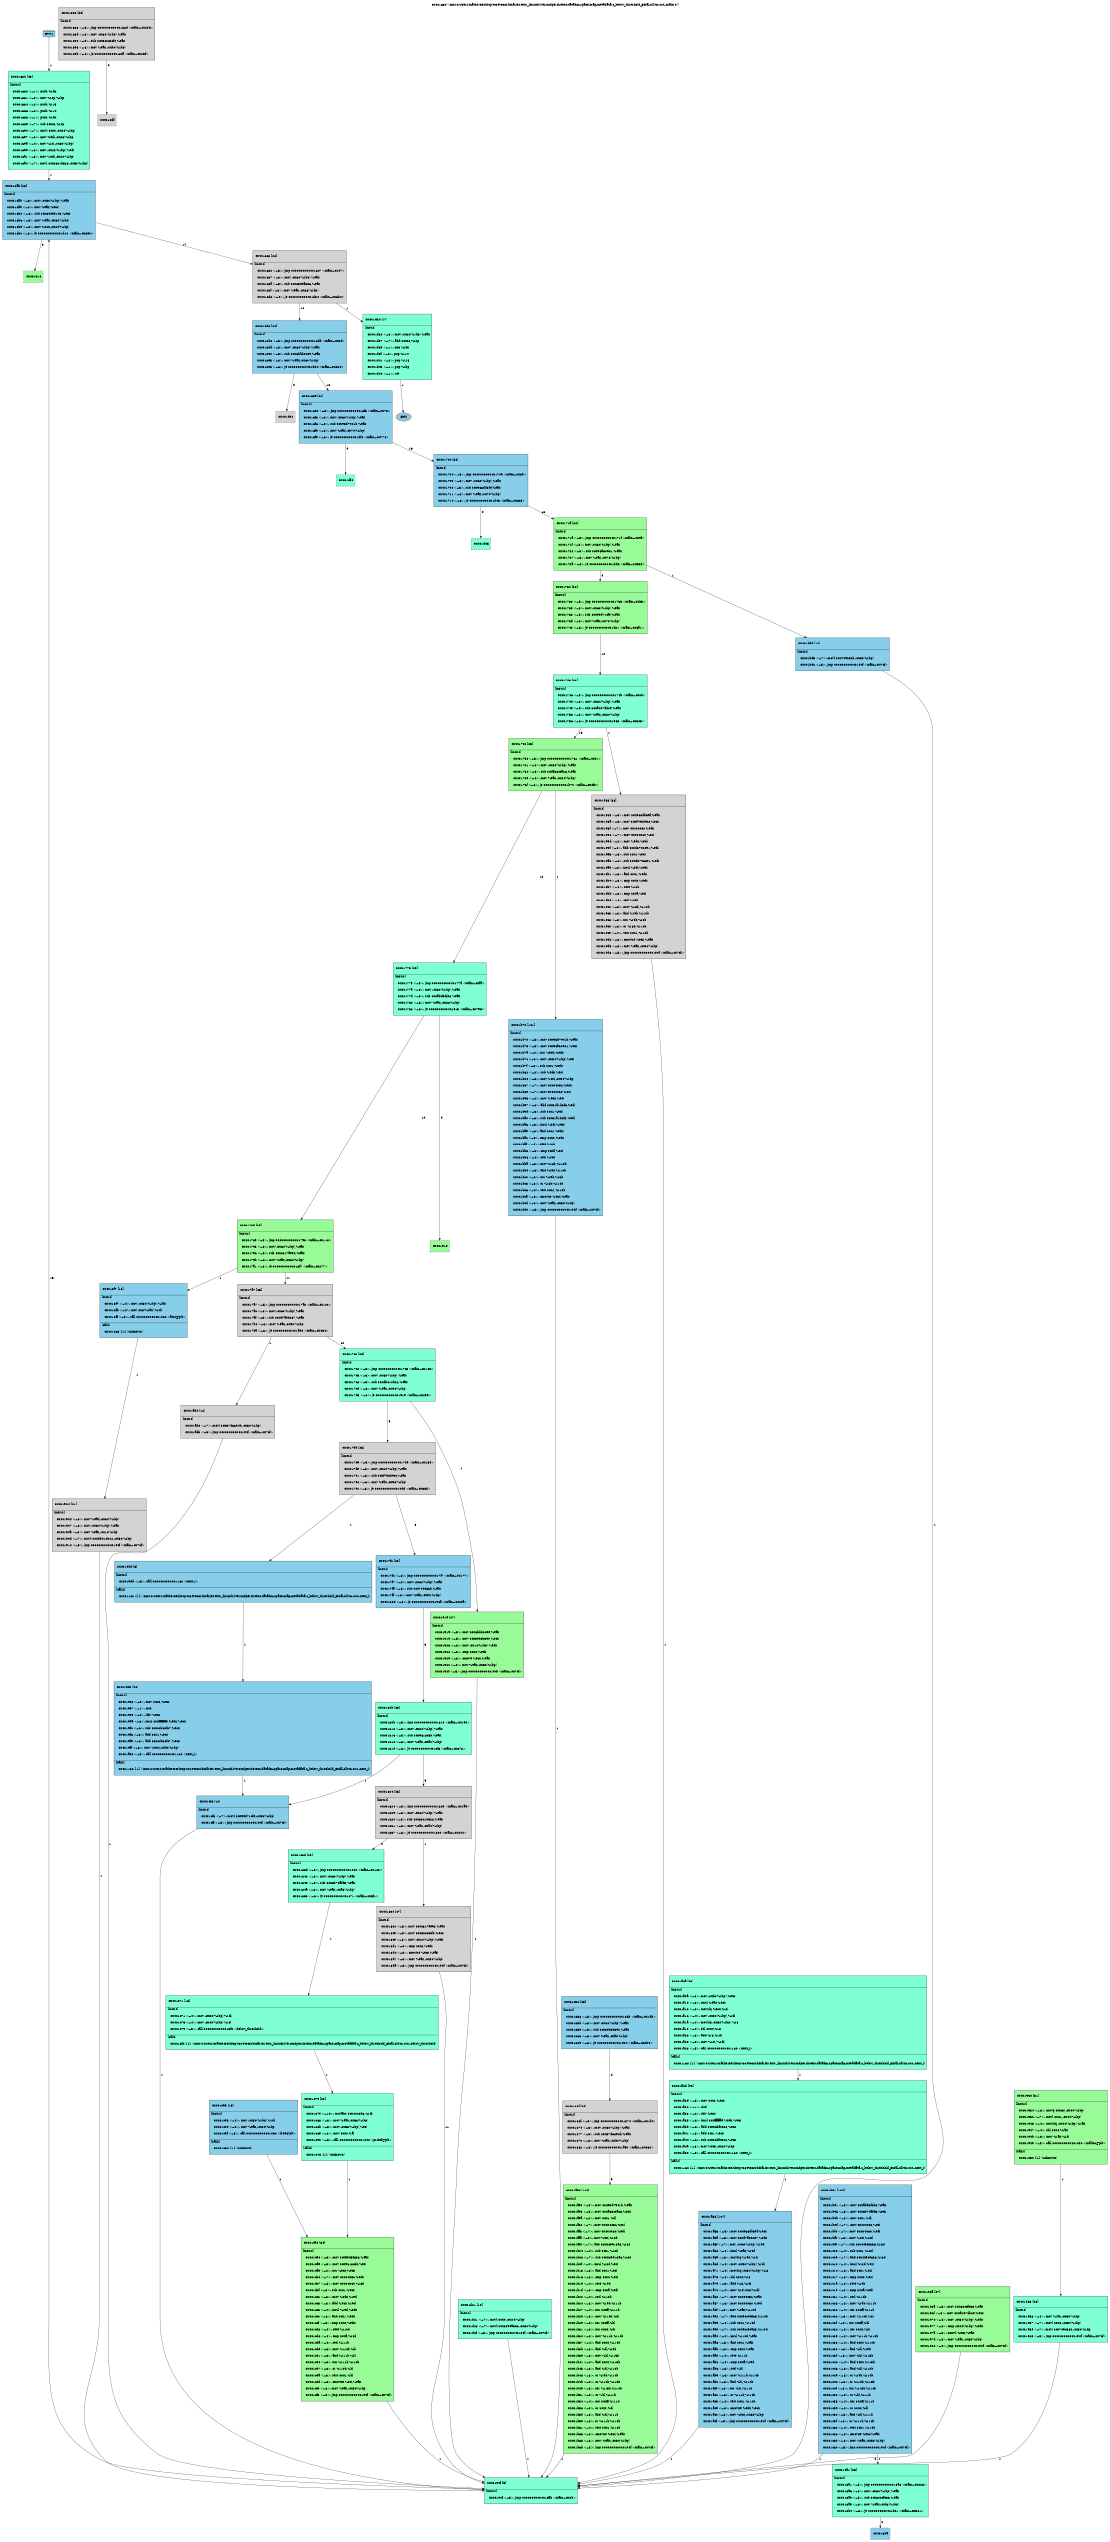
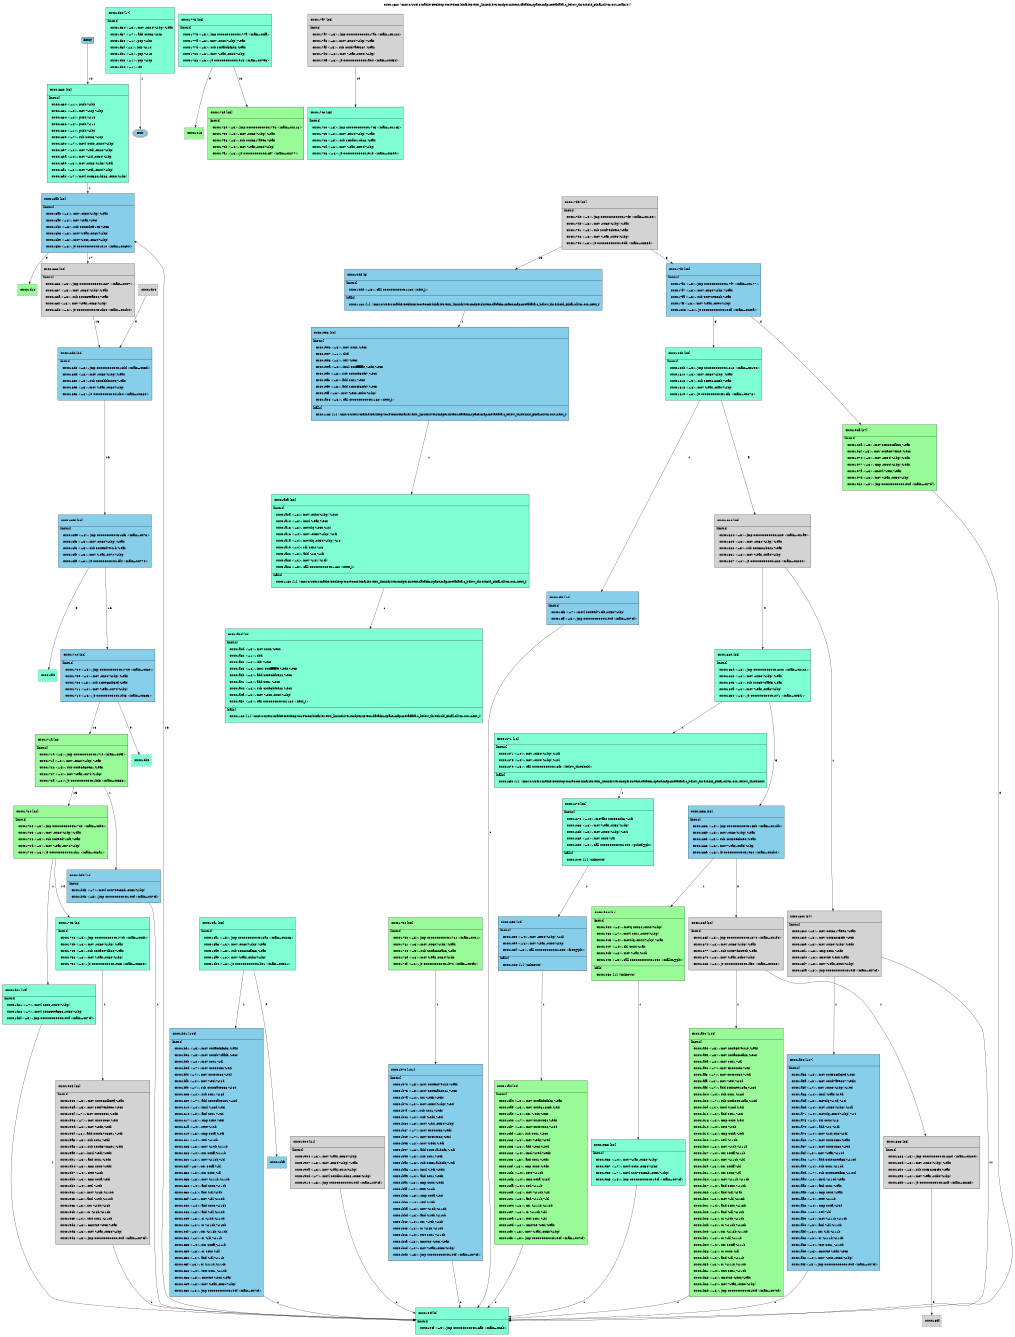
(50, 65) -> (90, 79)
(349, 312) -> none
none -> (807, 368)
(291, 391) -> (134, 321)
(602, 576) -> (75, 793)
(579, 732) -> none
none -> (774, 754)
(498, 876) -> none
none -> (693, 882)
none -> (47, 920)
none -> (875, 1018)
(285, 1277) -> none
(144, 1311) -> none
(388, 1421) -> none
(228, 1422) -> none
(350, 1525) -> (540, 258)
(477, 1645) -> none
(243, 1784) -> (420, 456)
(611, 2179) -> (738, 1004)
(780, 2191) -> (834, 1014)
(347, 2198) -> (574, 890)
(877, 2459) -> (240, 998)
